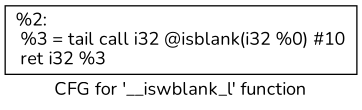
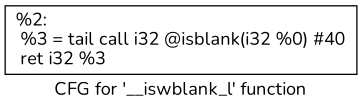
(181, 39) -> (181, 39)
